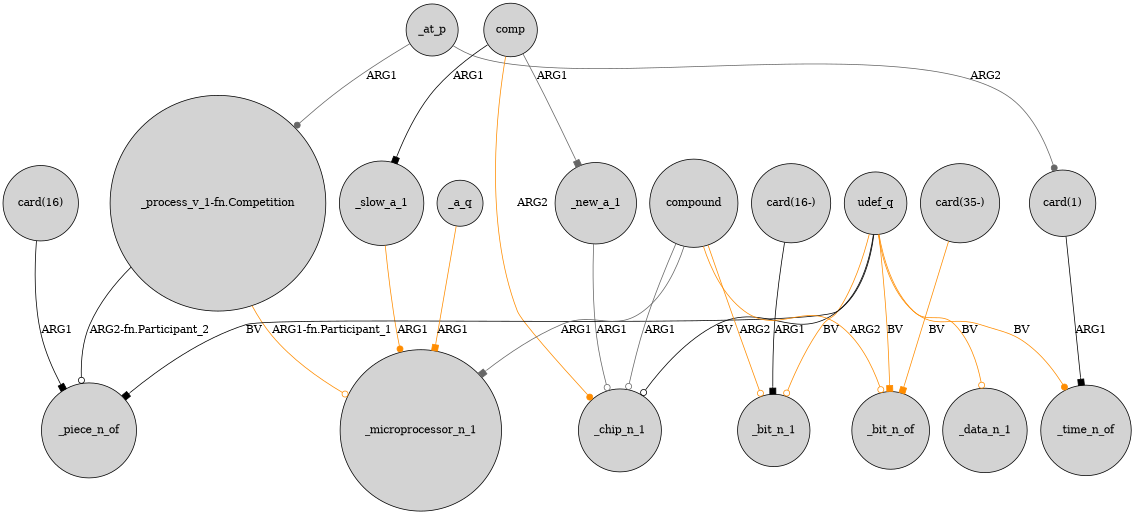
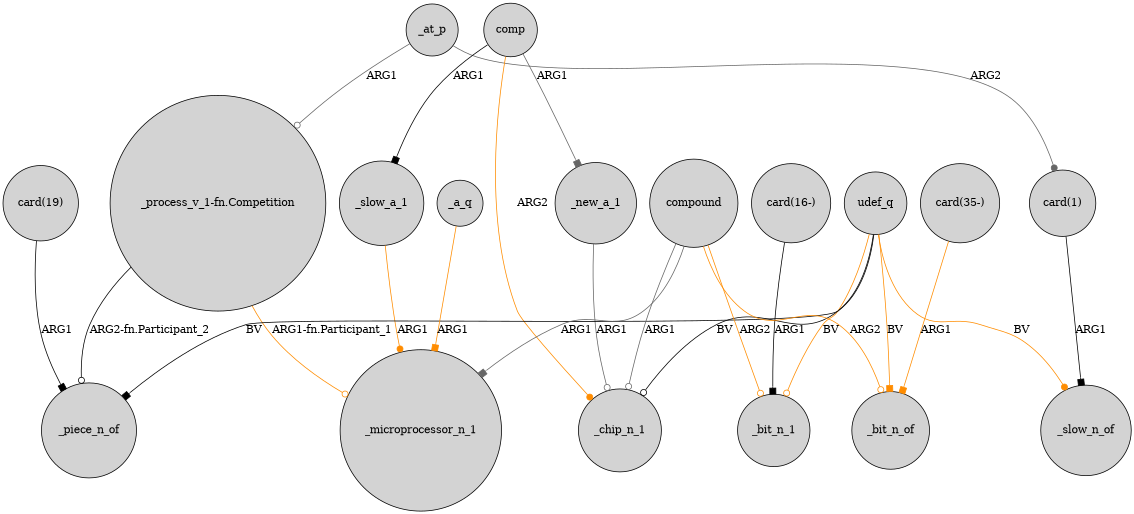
(353, 81) -> (353, 81)
(41, 203) -> (41, 203)
(936, 330) -> (936, 330)
(985, 430) -> none
(1086, 430) -> (1086, 430)
